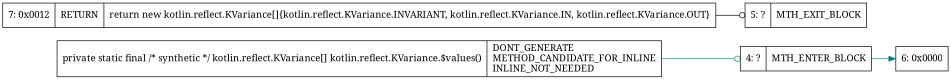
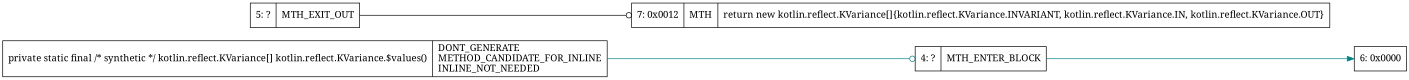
(79, 15) -> (701, 15)
(728, 15) -> (493, 15)
(819, 15) -> (318, 15)
